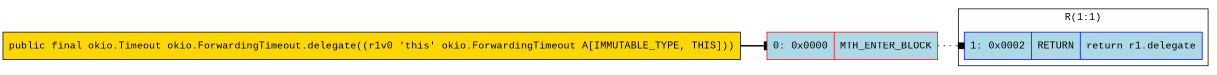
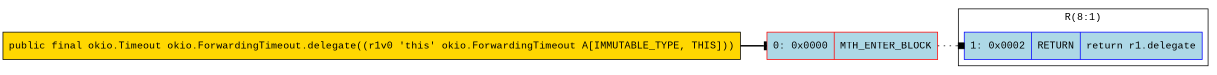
(1083, 17) -> (1083, 17)
